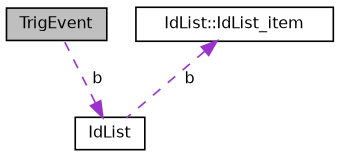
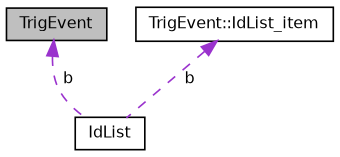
(235, 24) -> (235, 24)
(80, 71) -> (60, 92)
